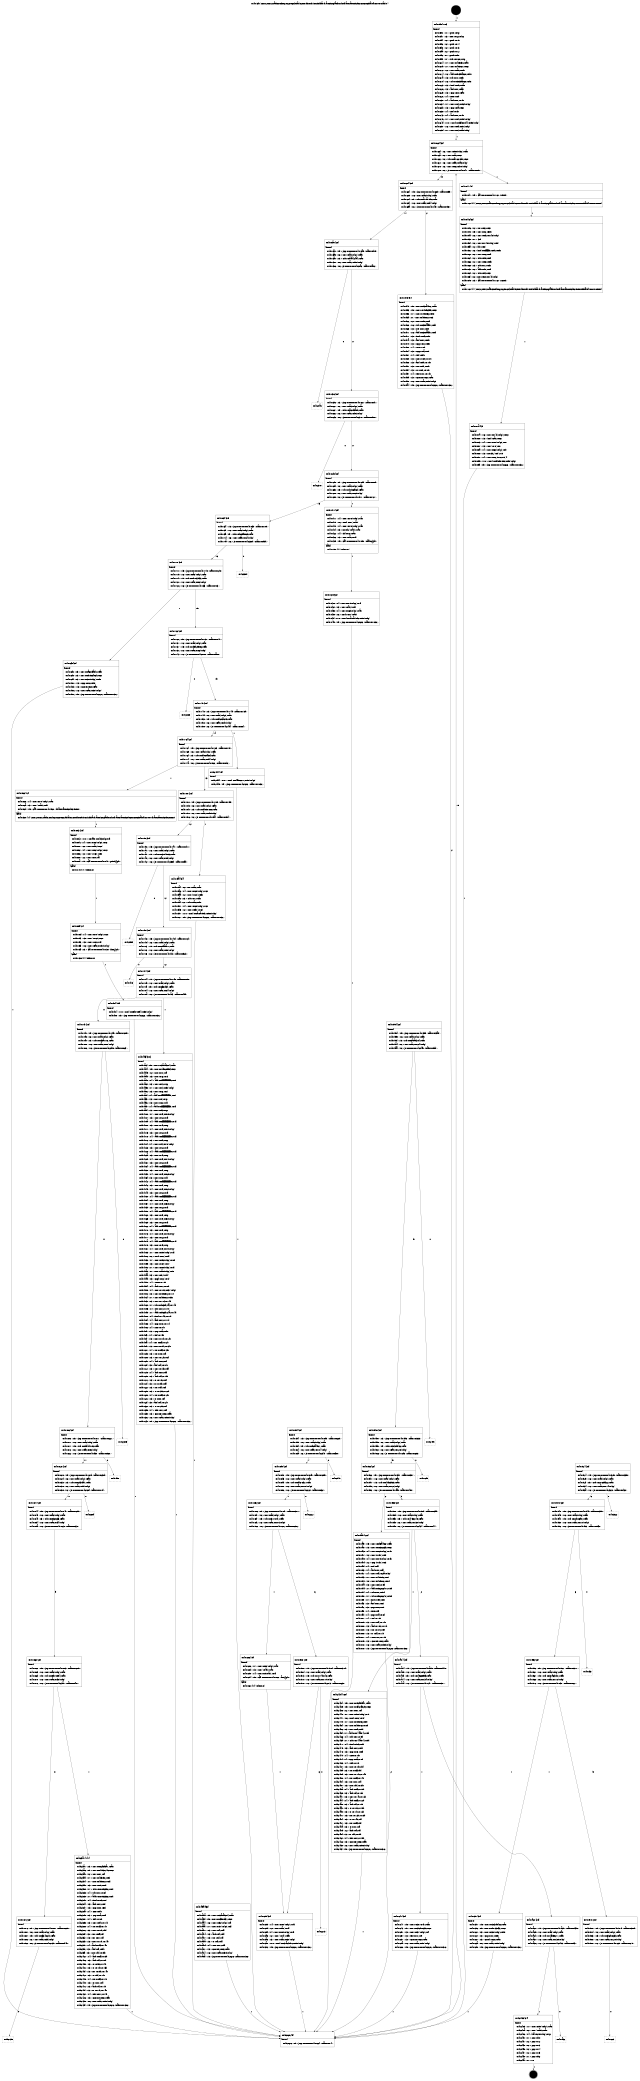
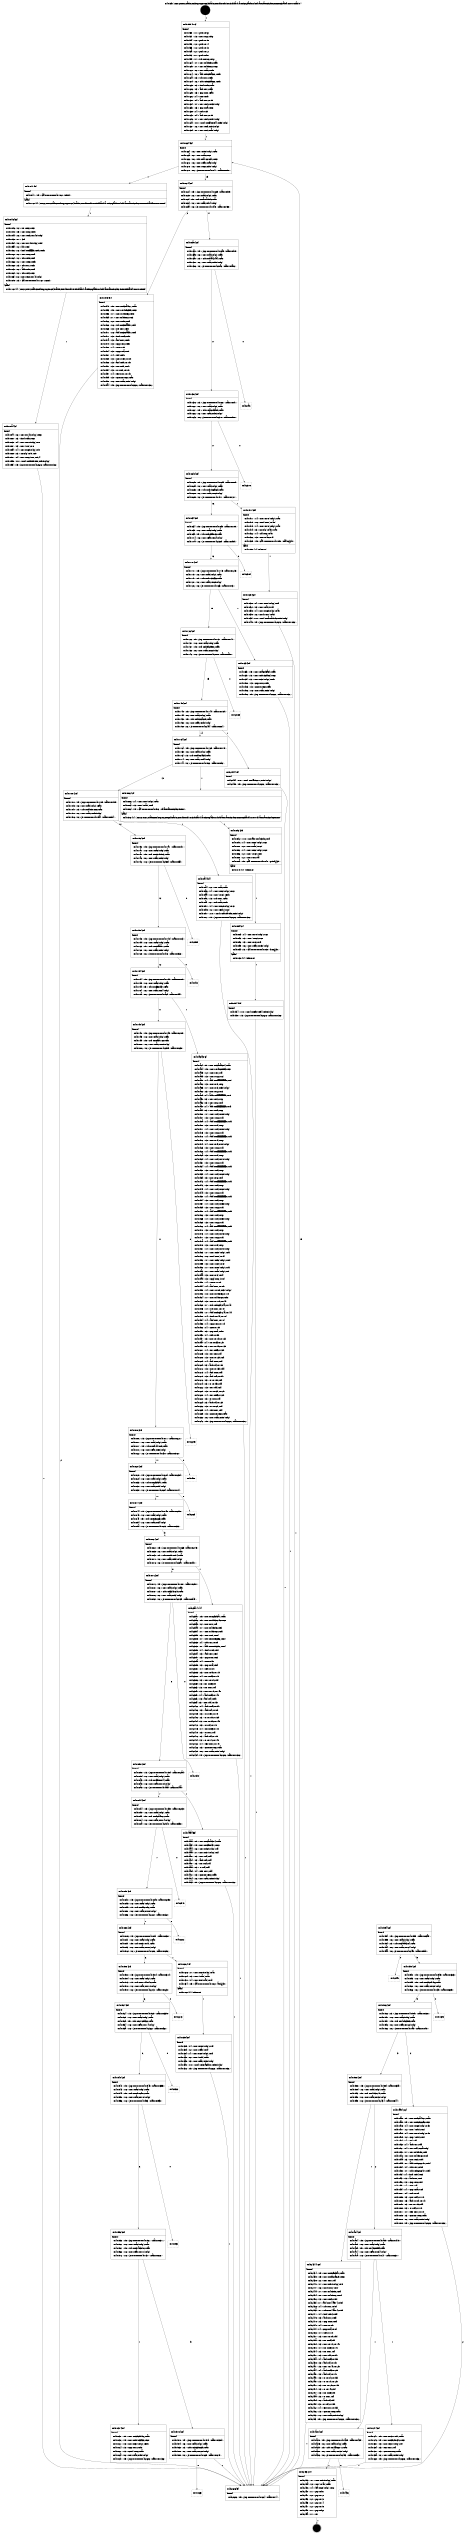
none -> (159, 1776)
(303, 1799) -> (144, 1997)
(441, 2024) -> (229, 2472)
